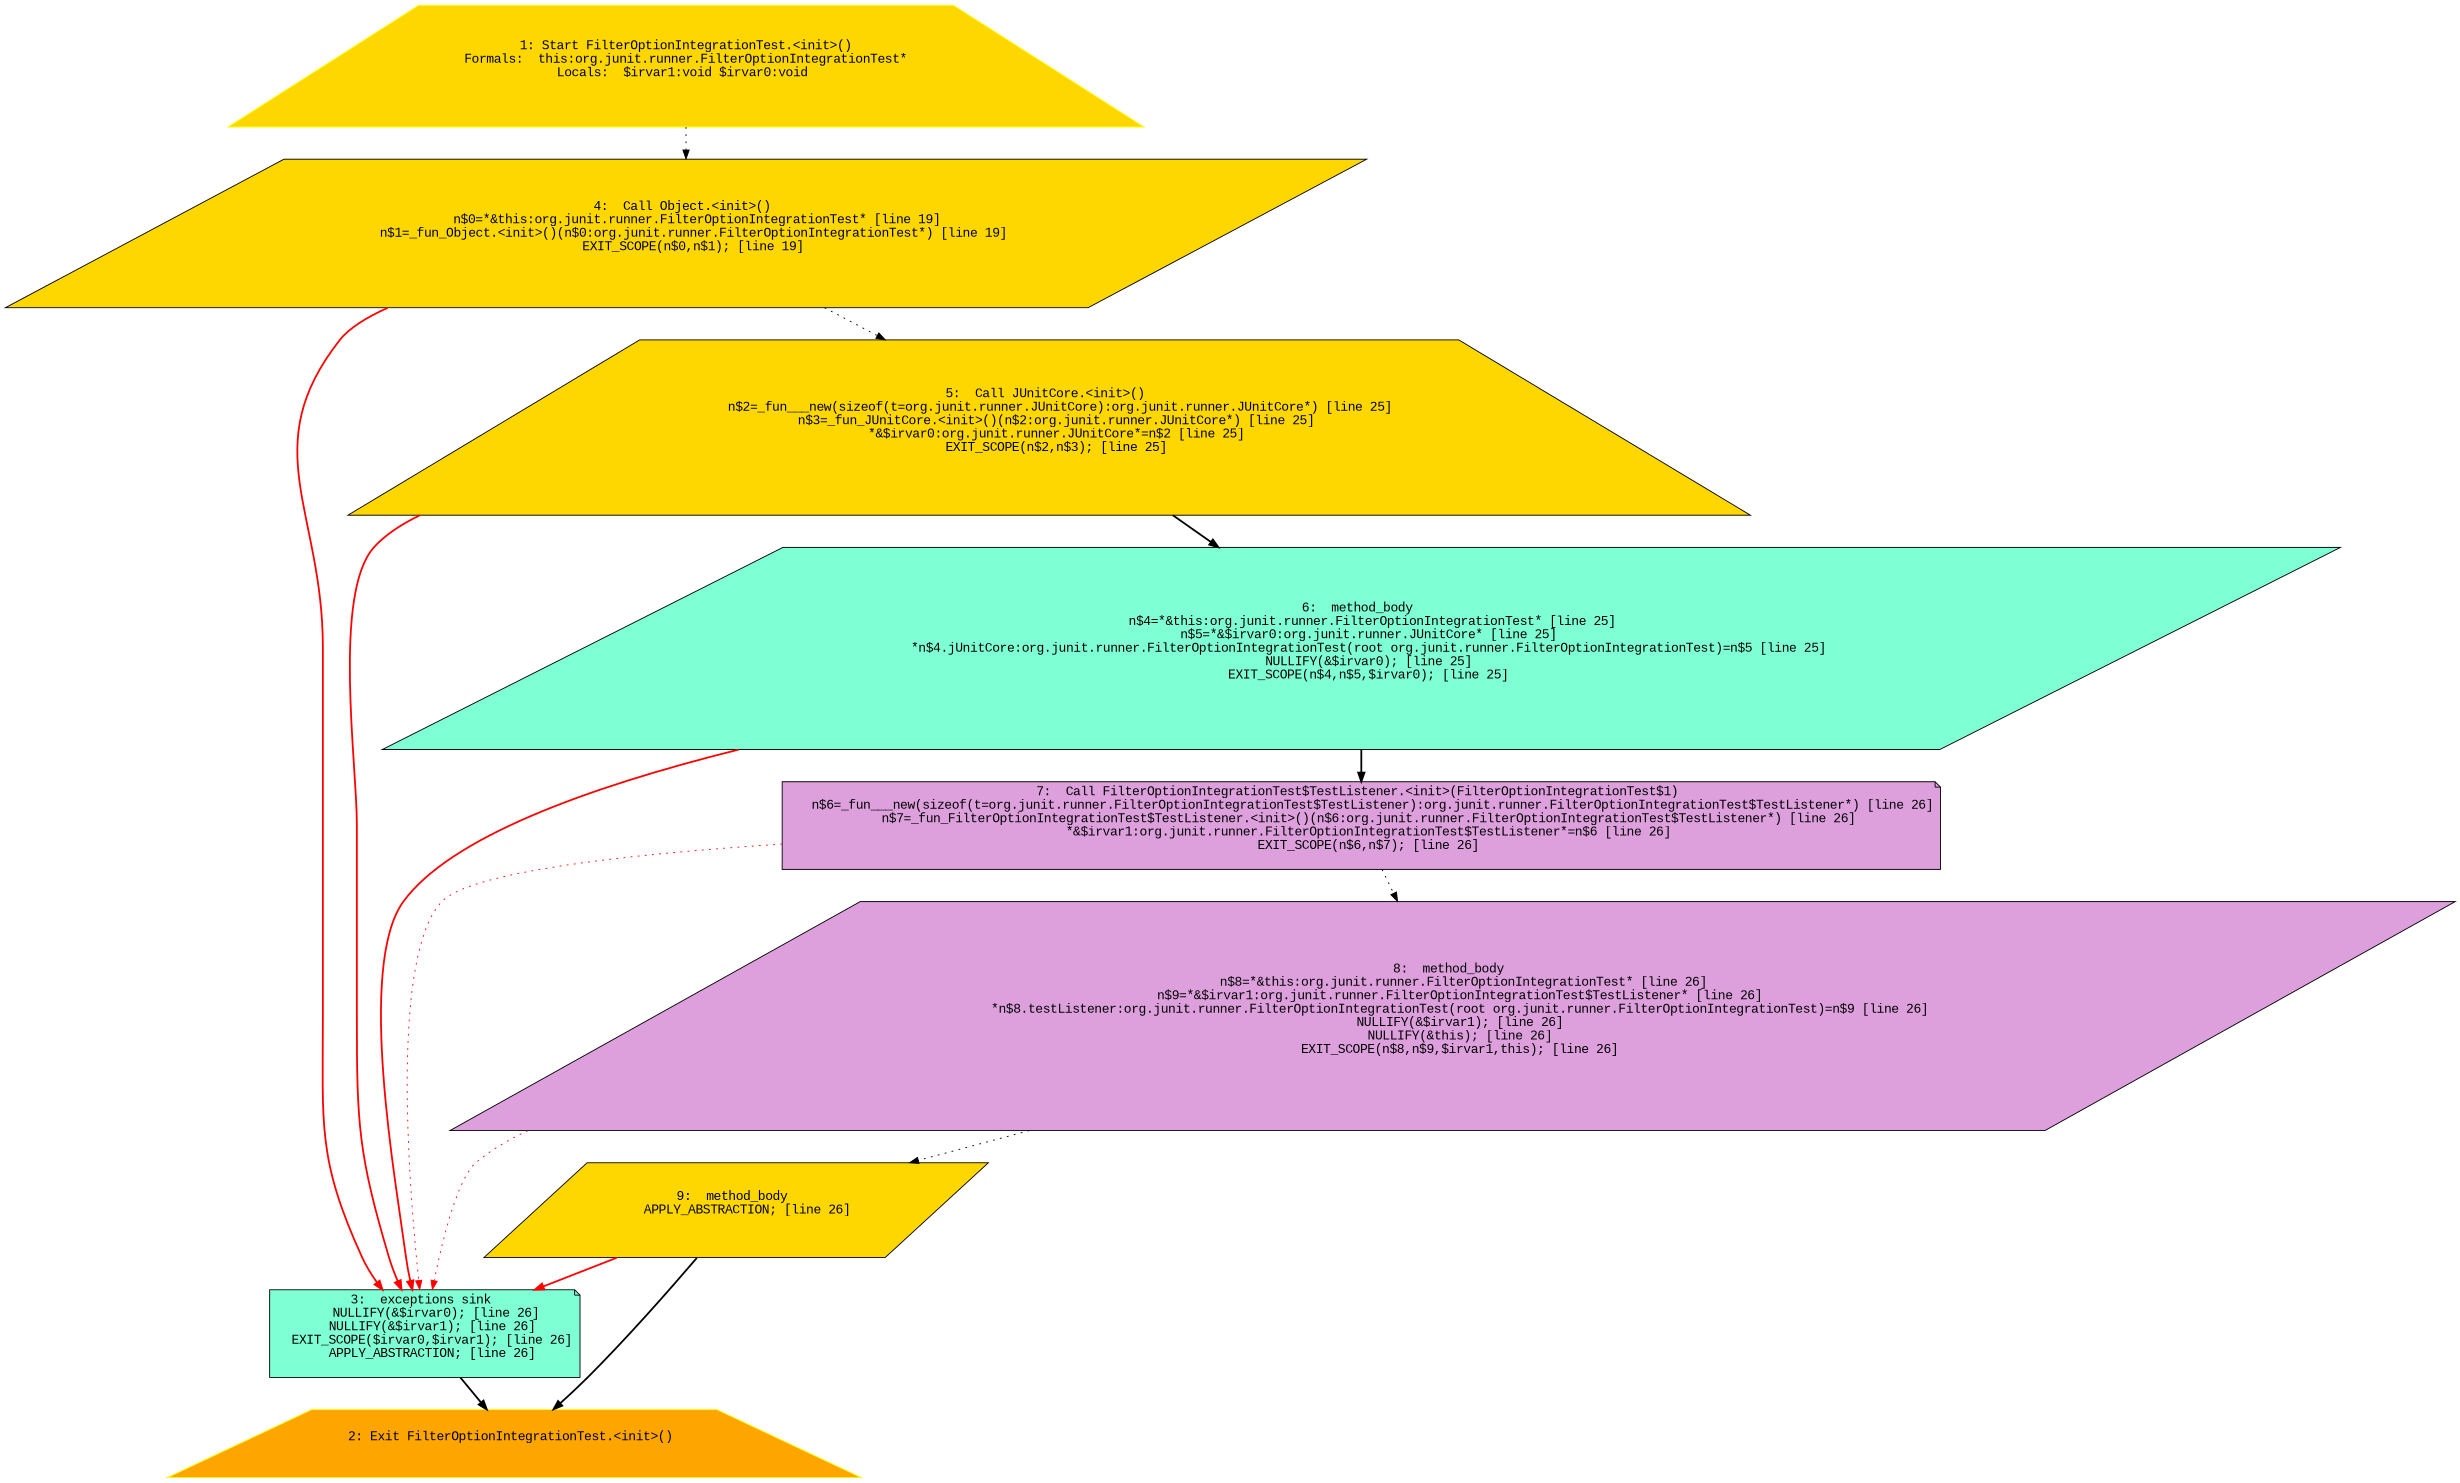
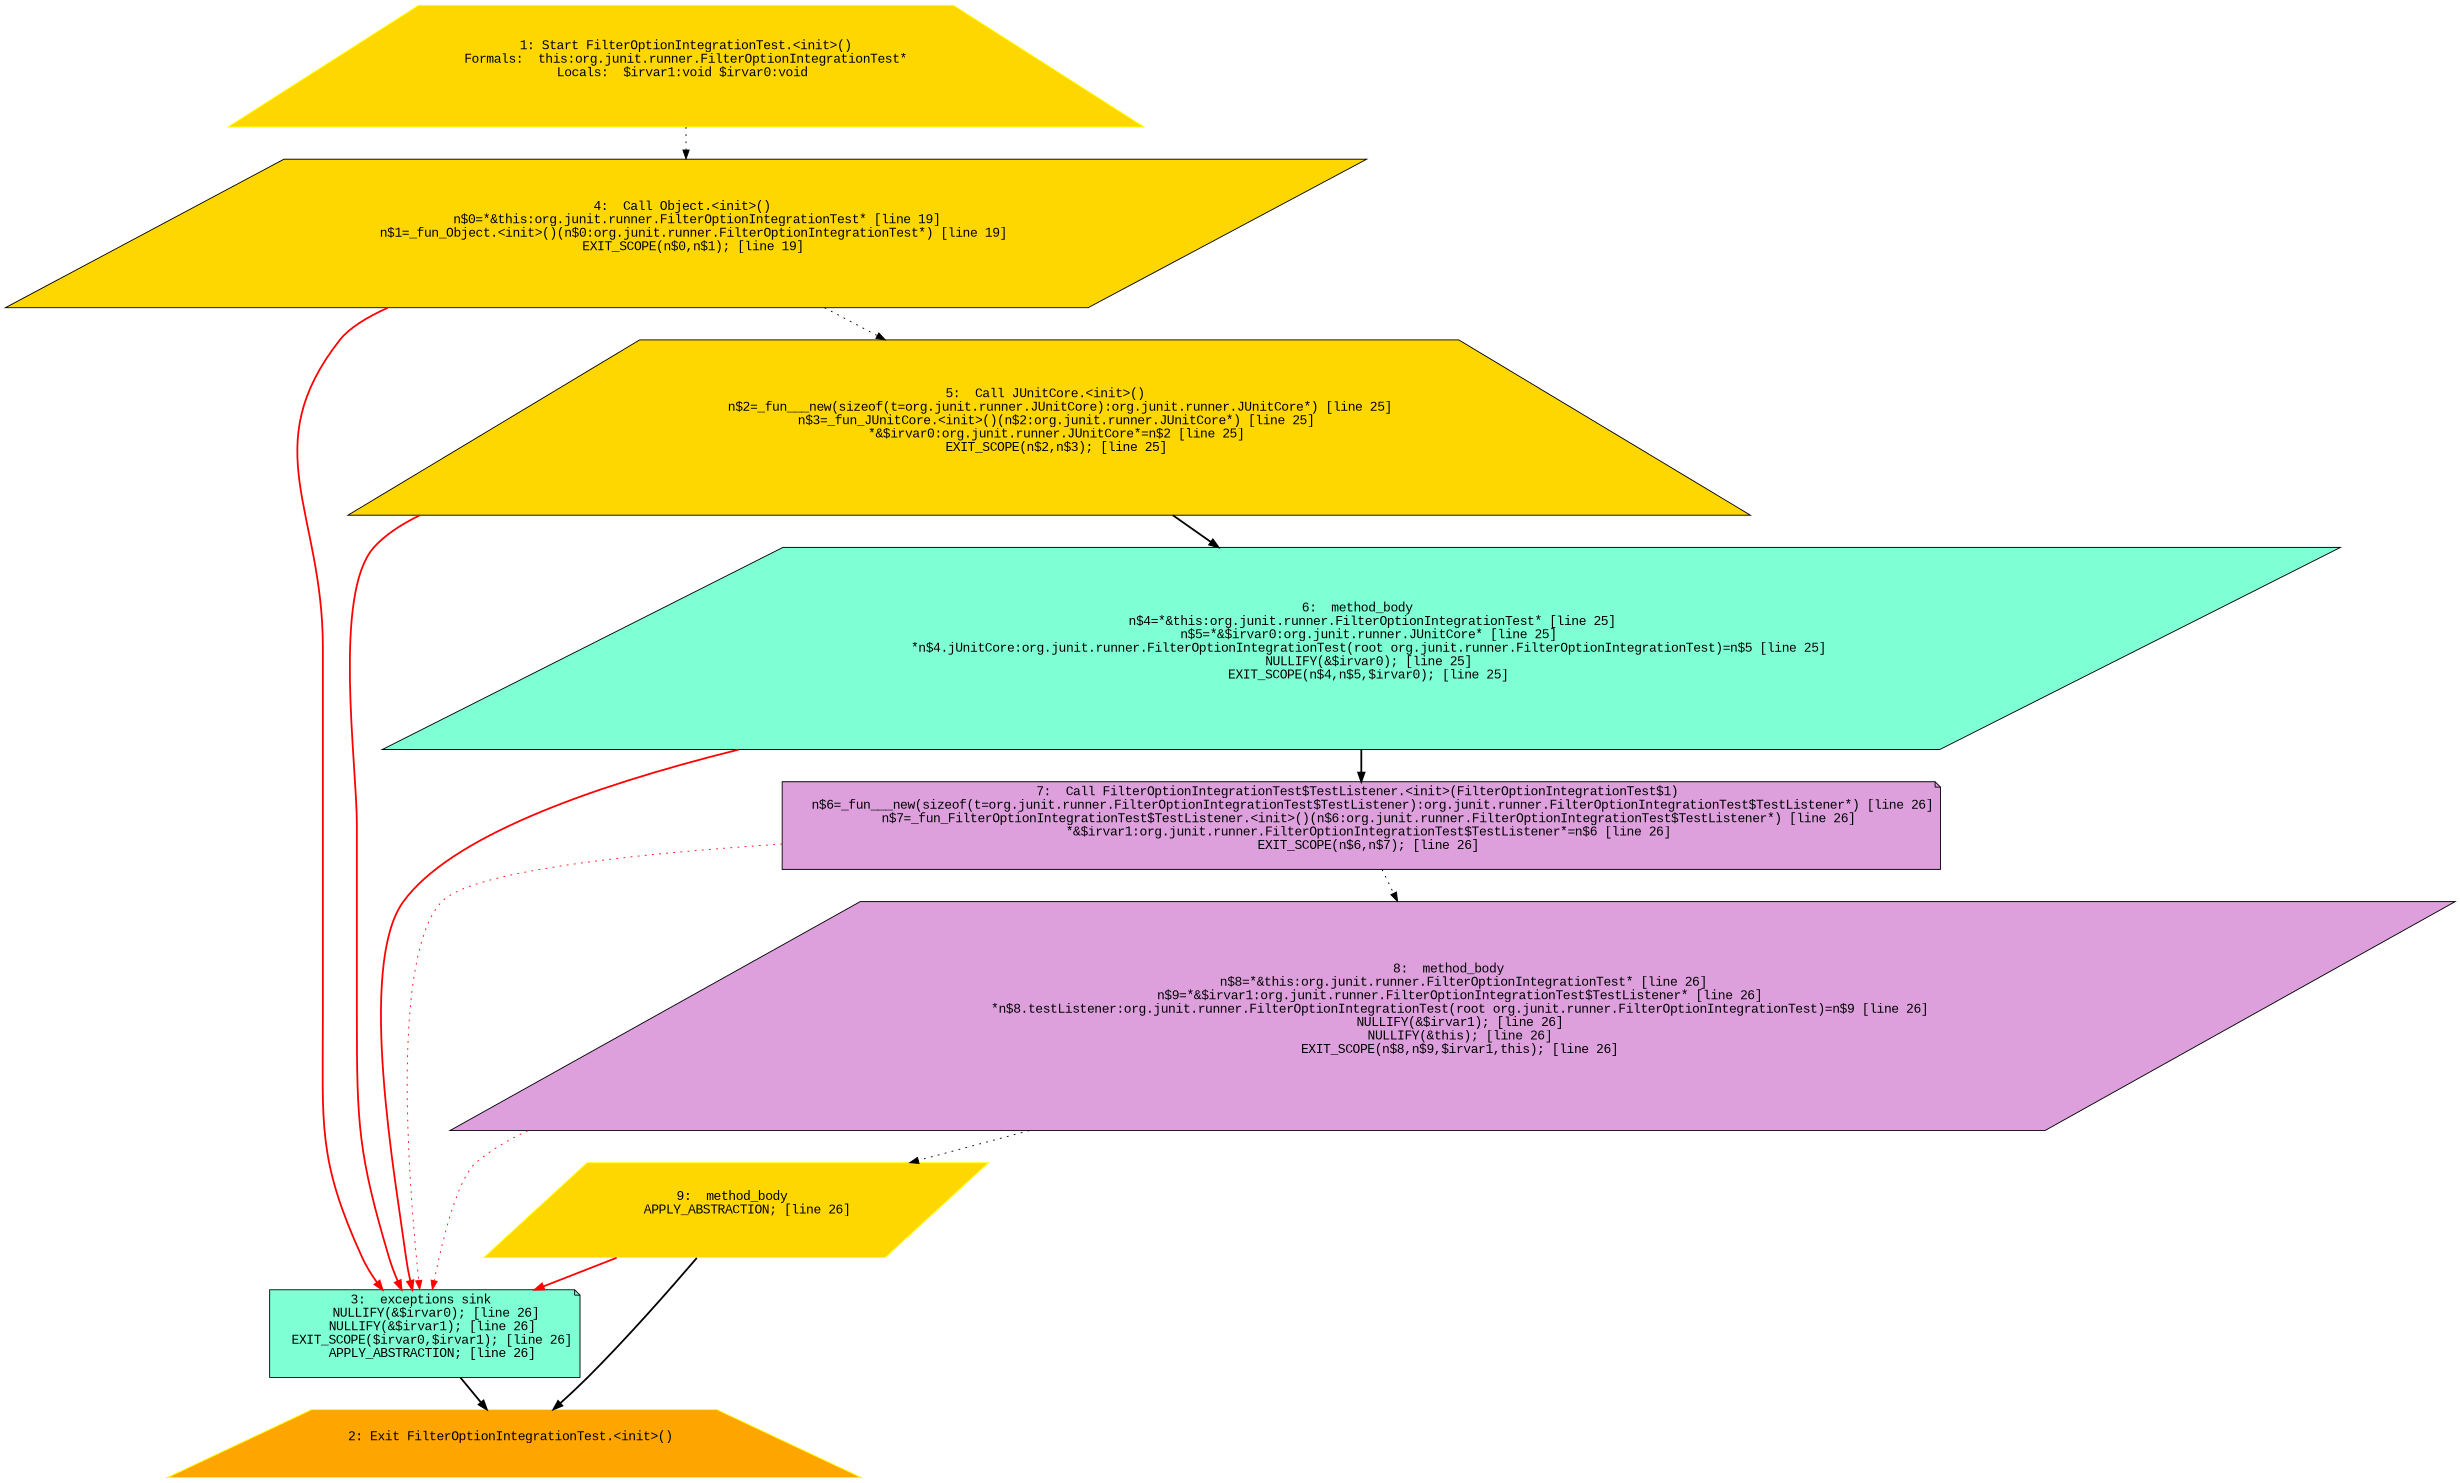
(736, 1210) -> (736, 1210)
